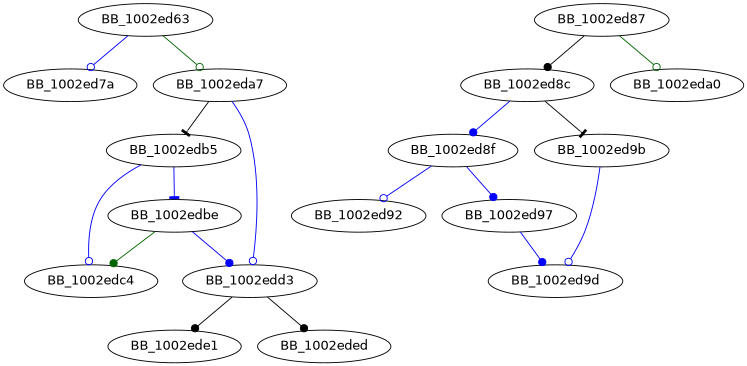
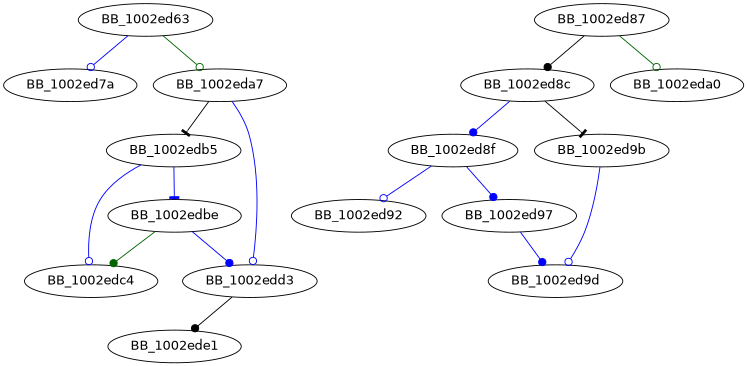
(324, 346) -> none
